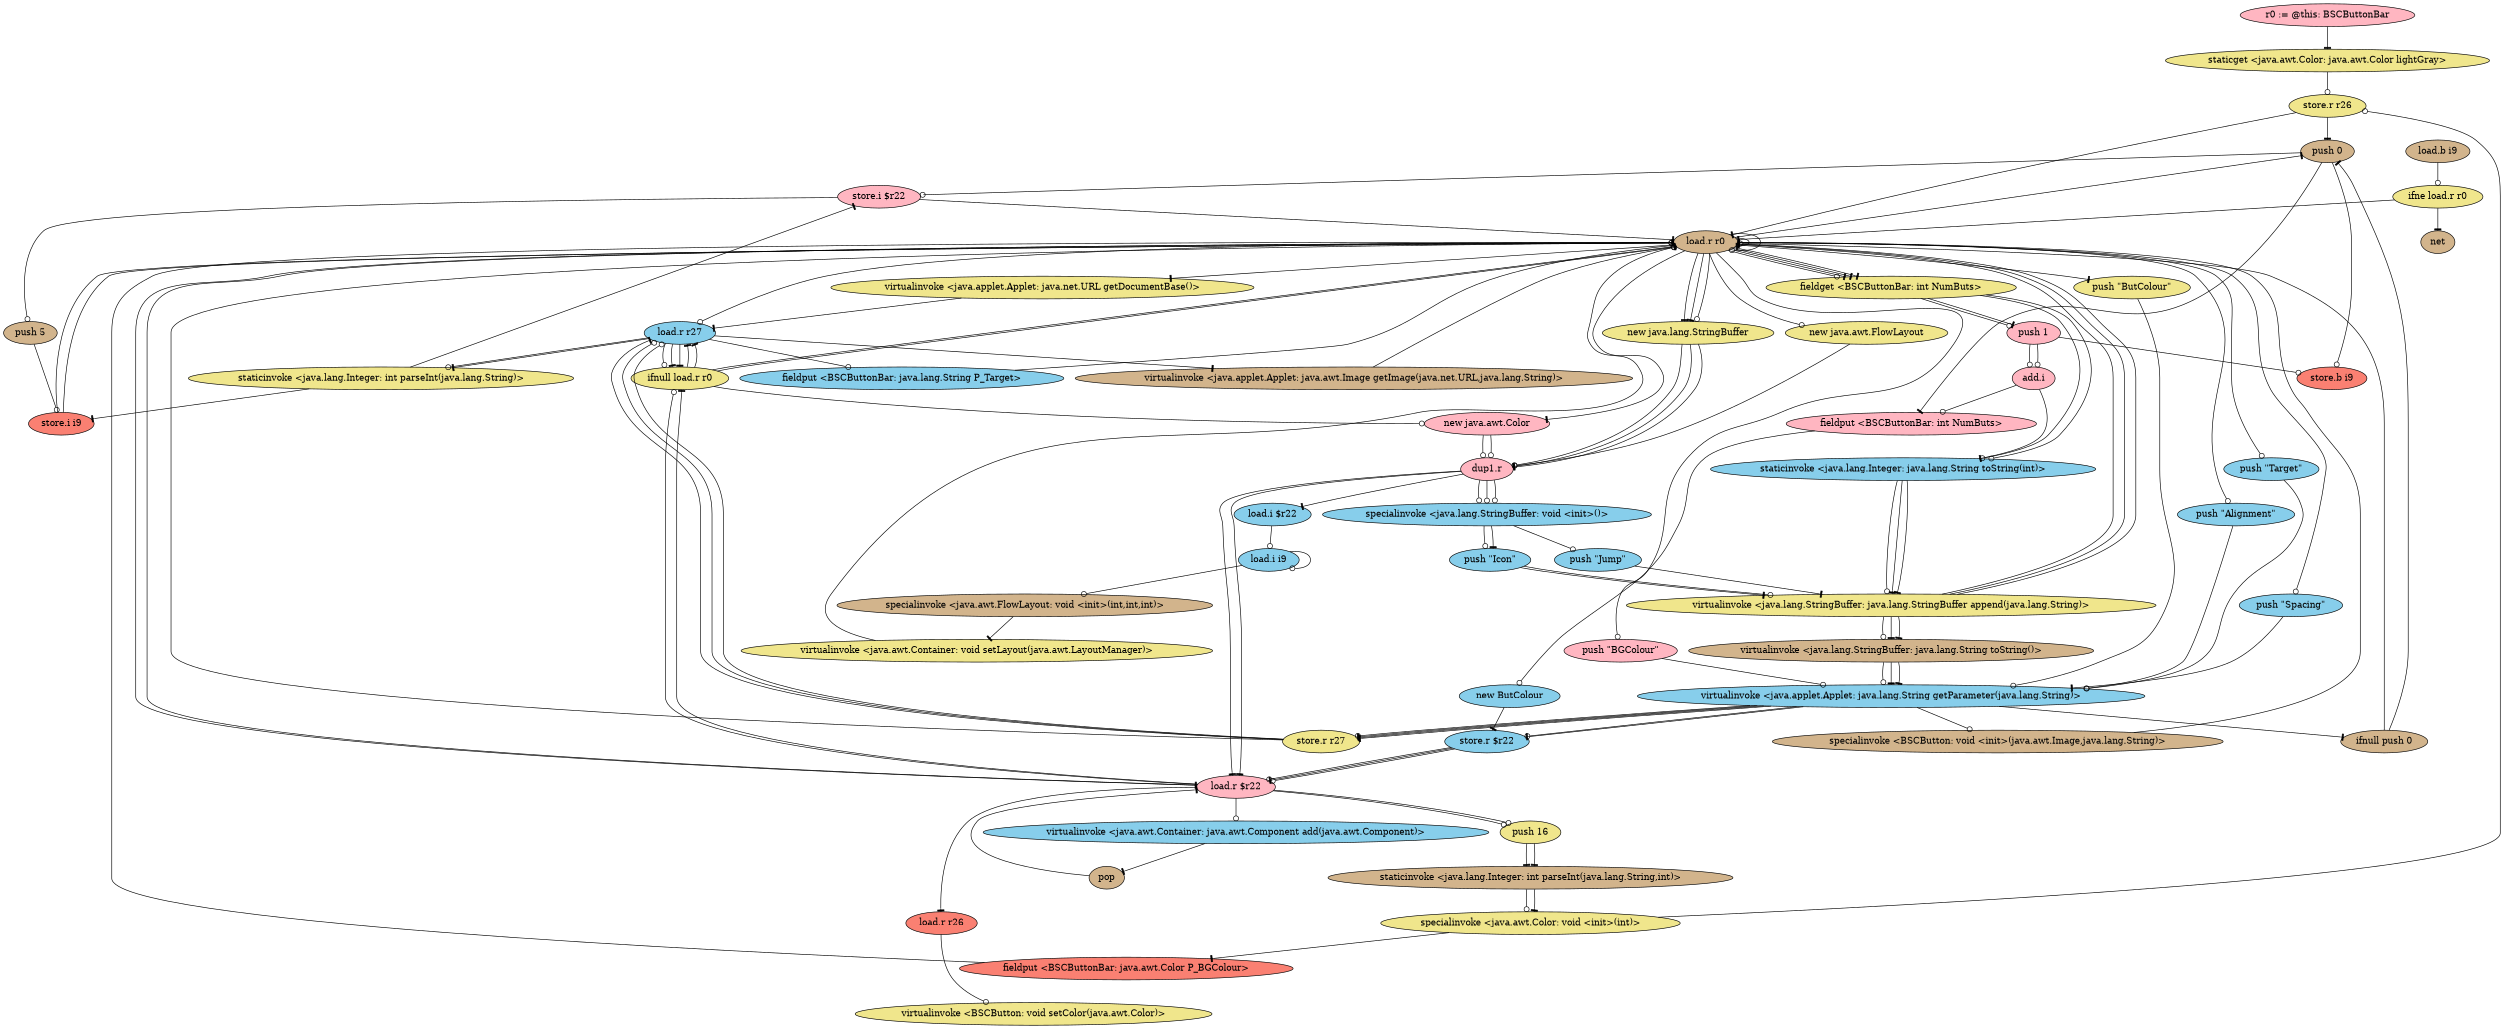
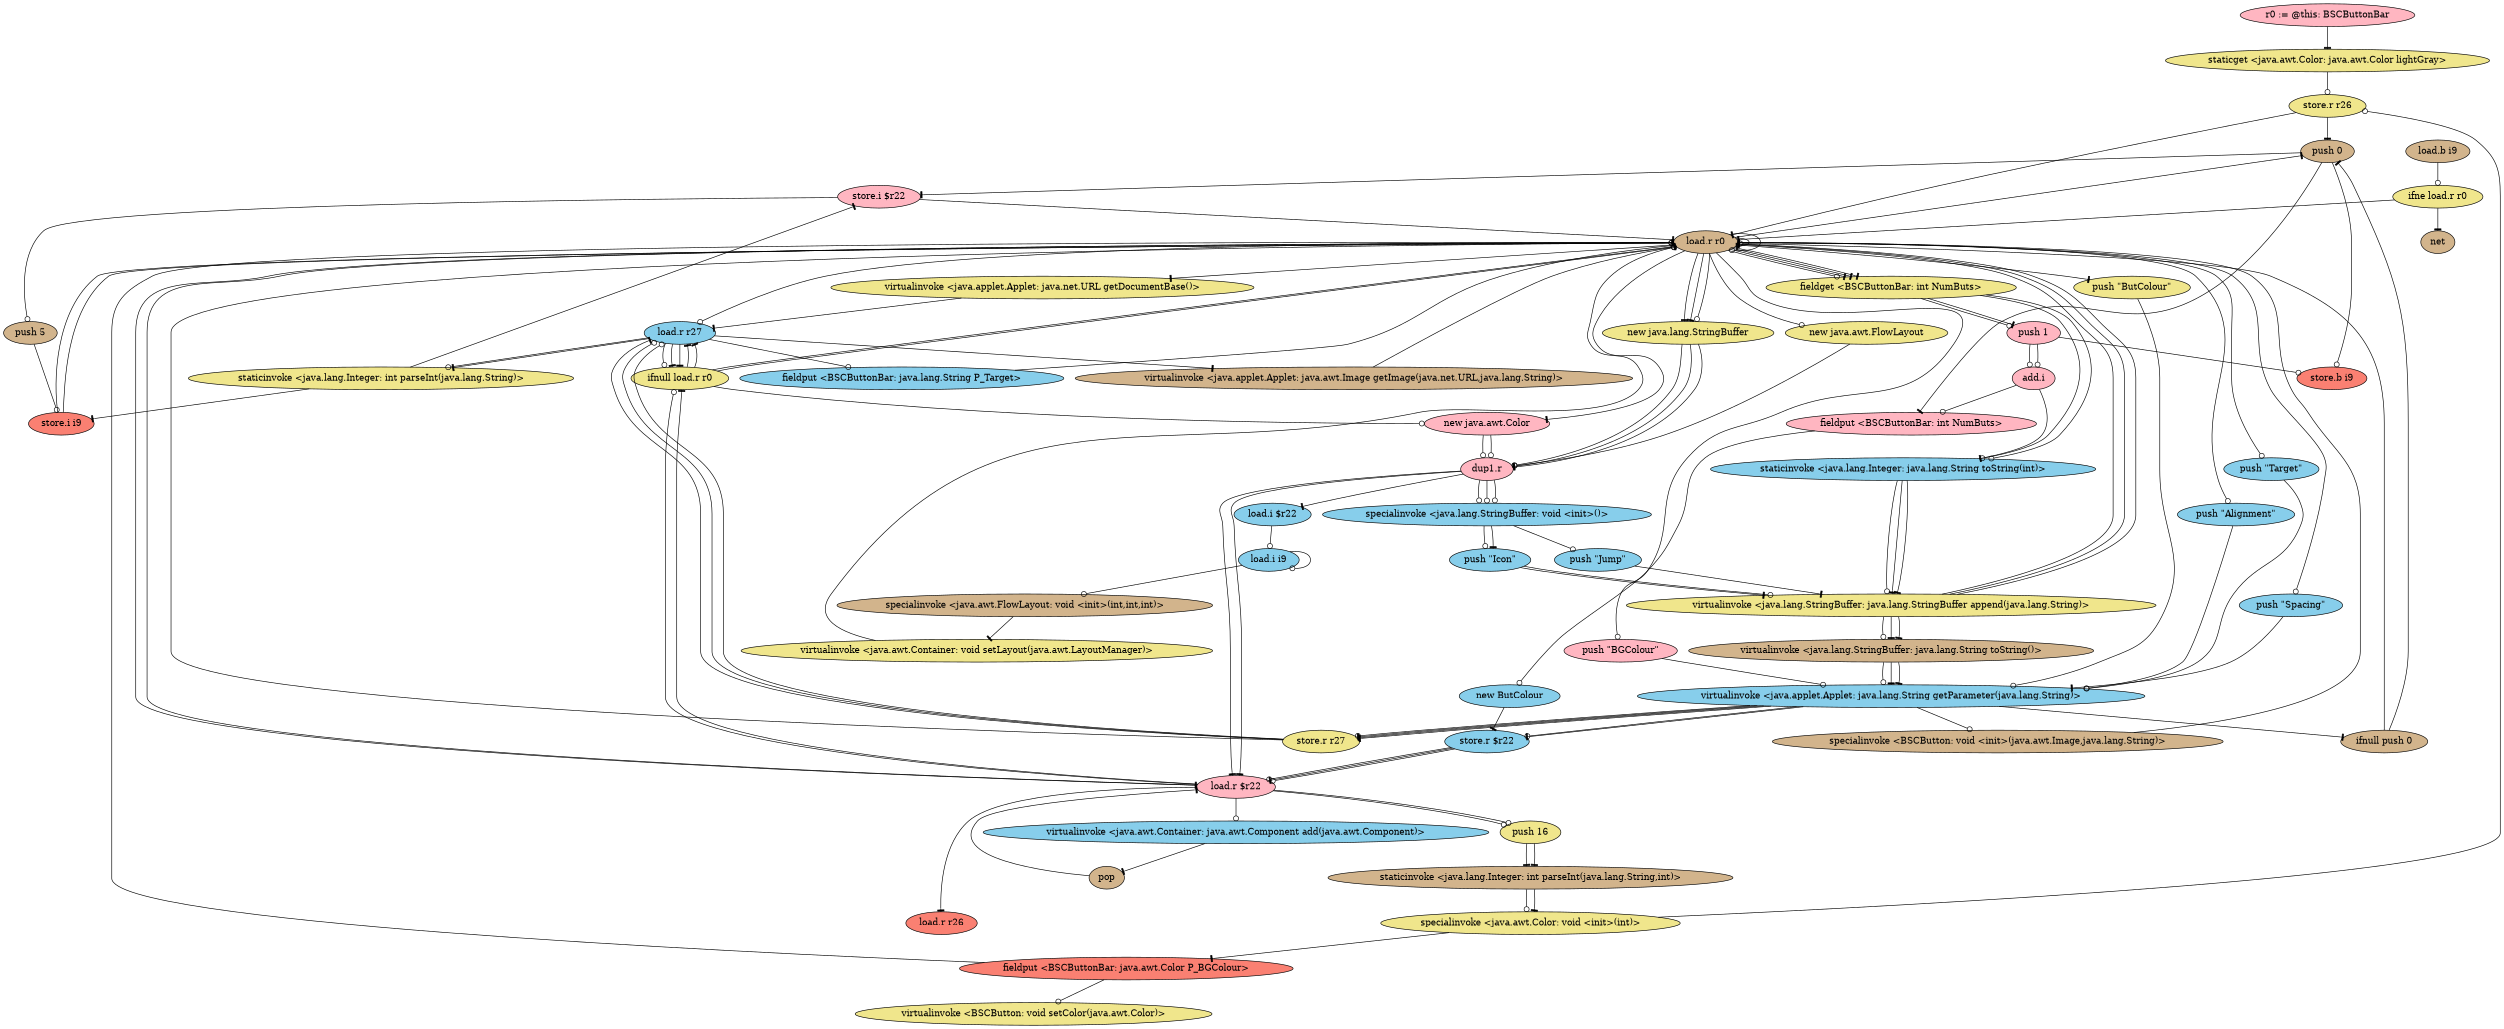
(1612, 174) -> (1612, 174)
(950, 975) -> (1082, 990)
